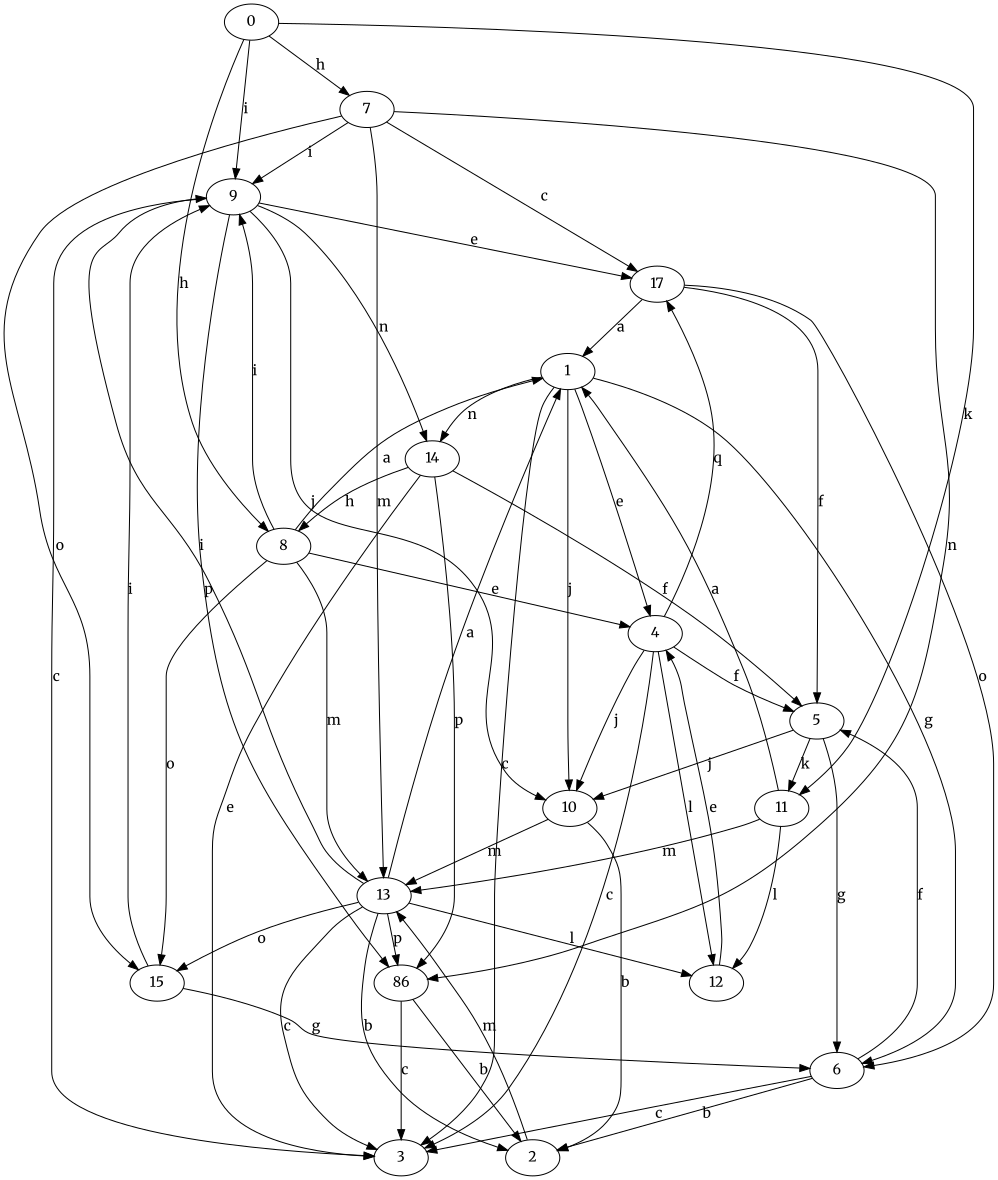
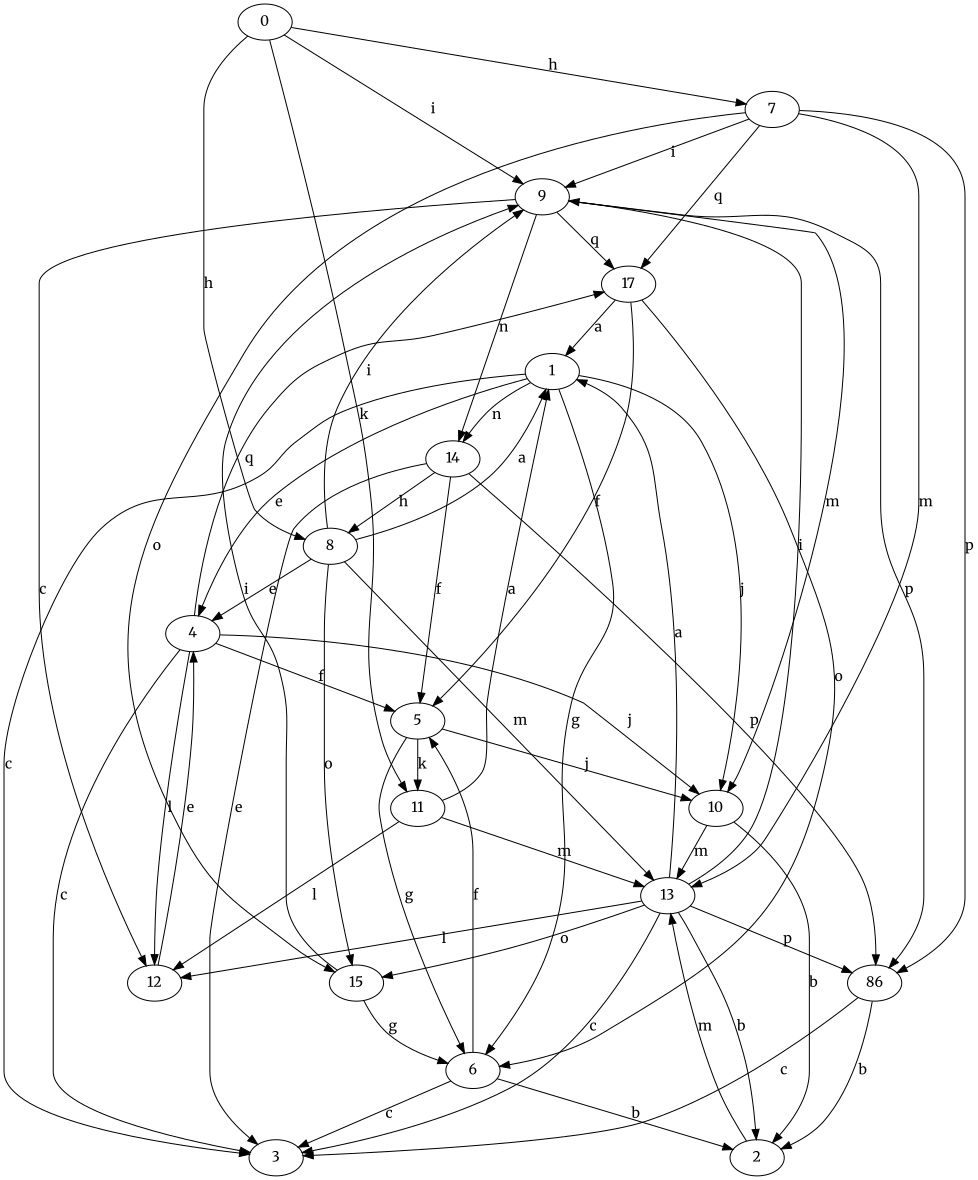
(544, 197) -> (718, 197)
(474, 240) -> (595, 240)
(313, 503) -> (833, 503)
(952, 546) -> (970, 546)
(52, 750) -> (39, 383)
